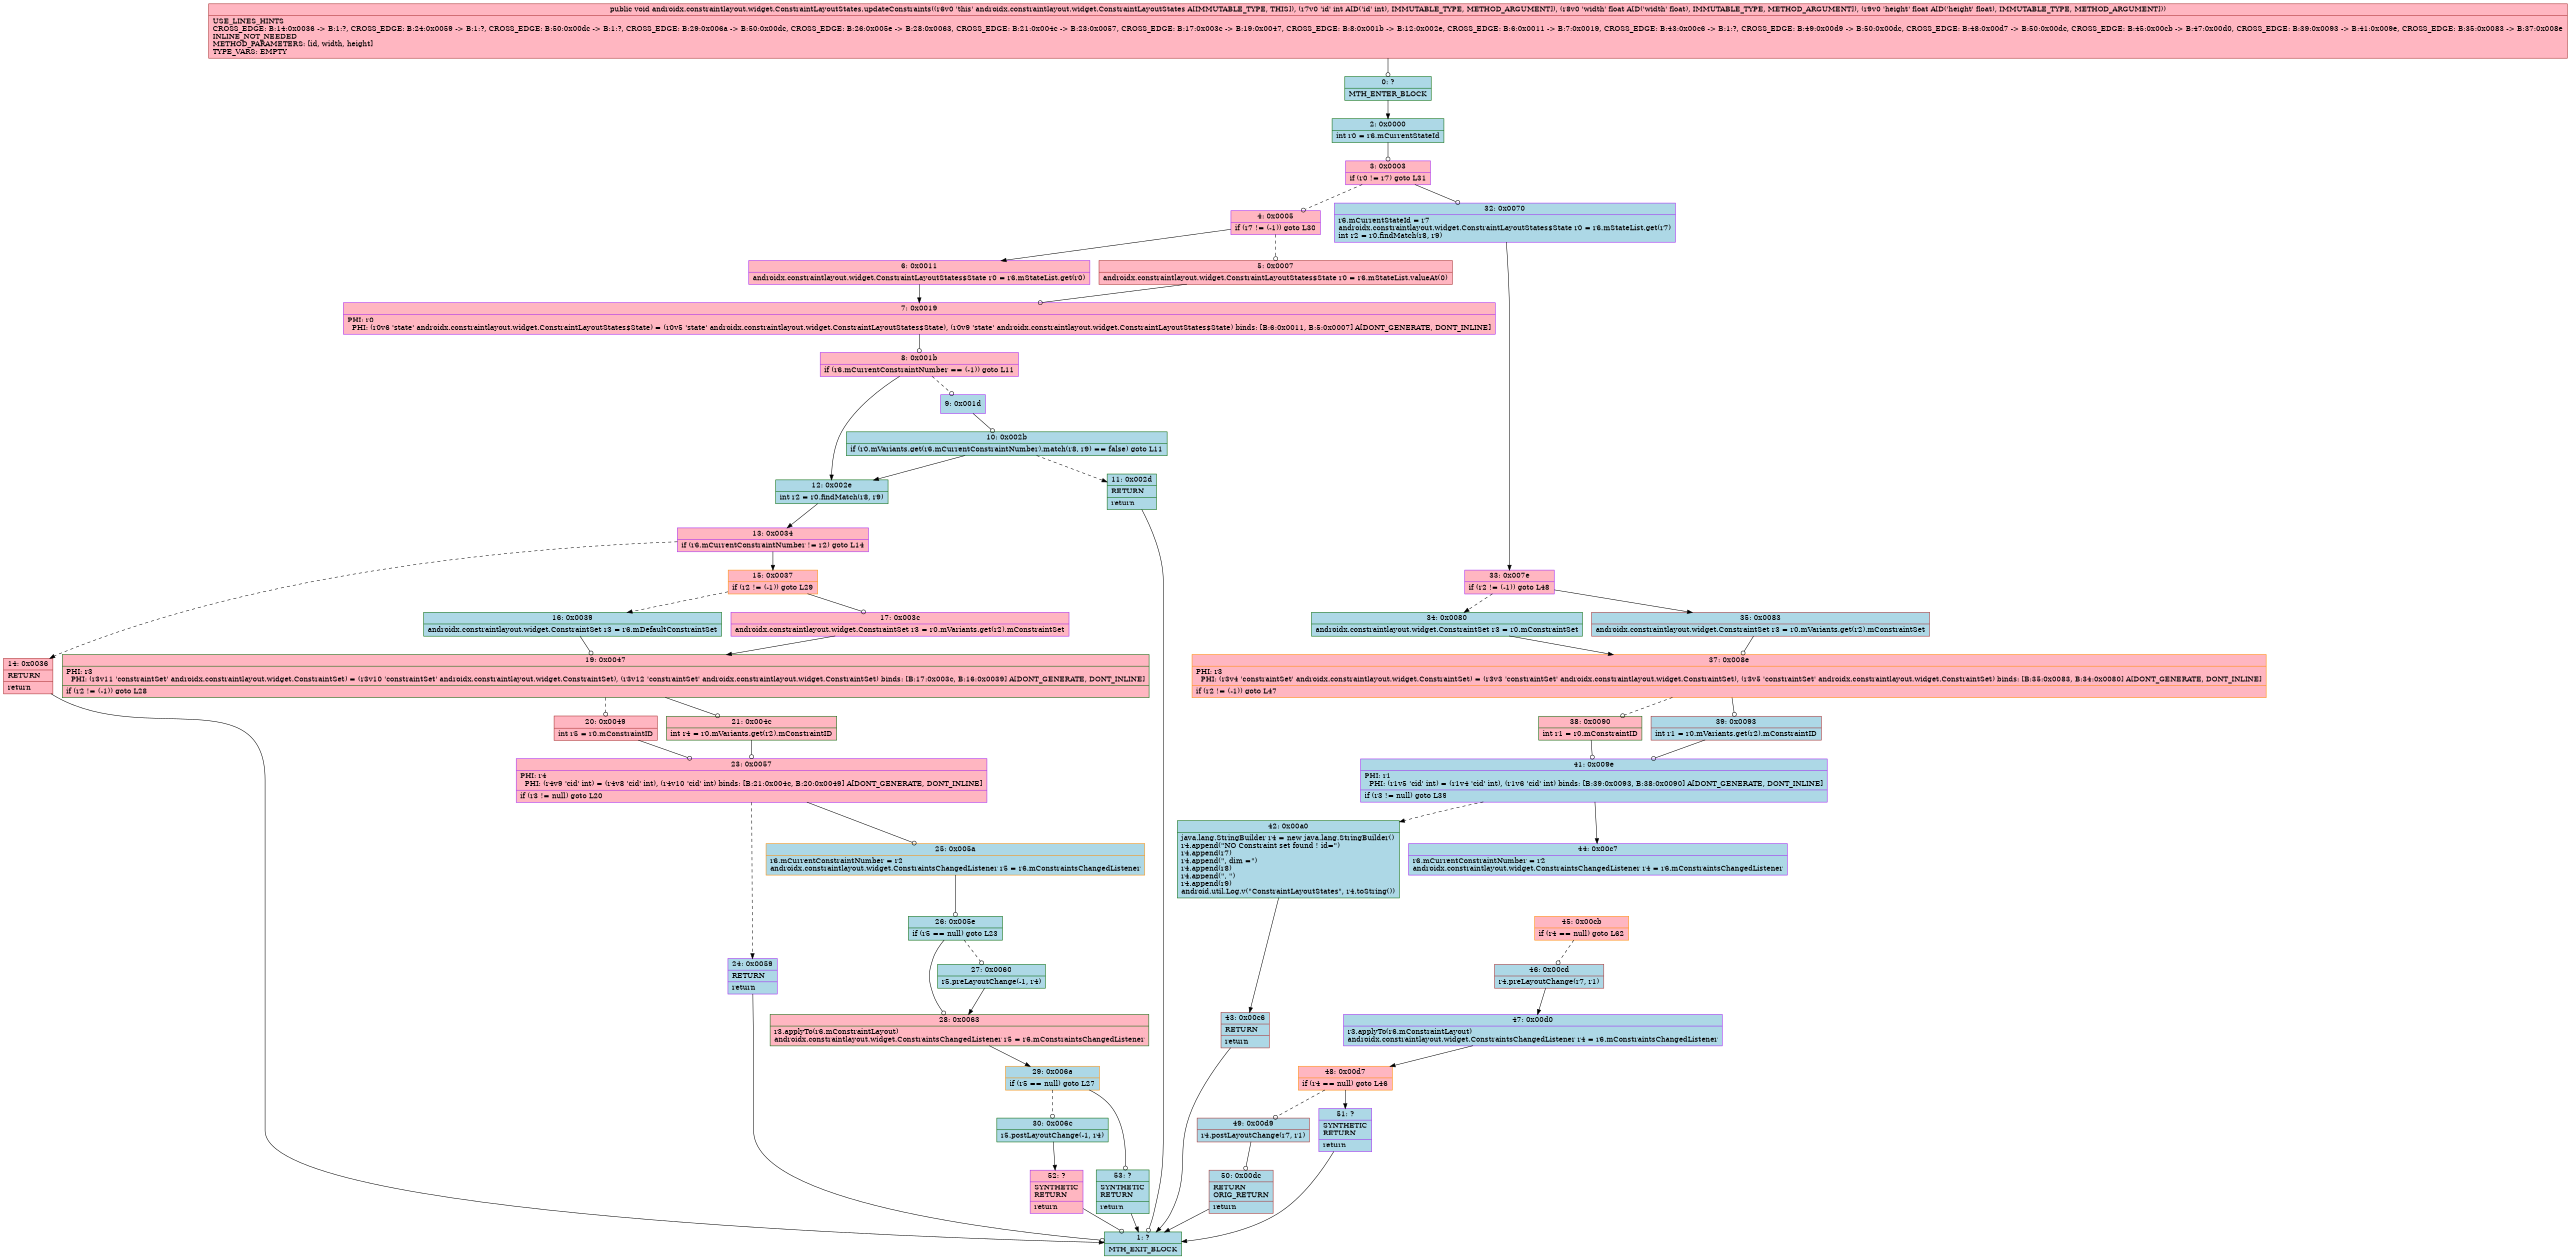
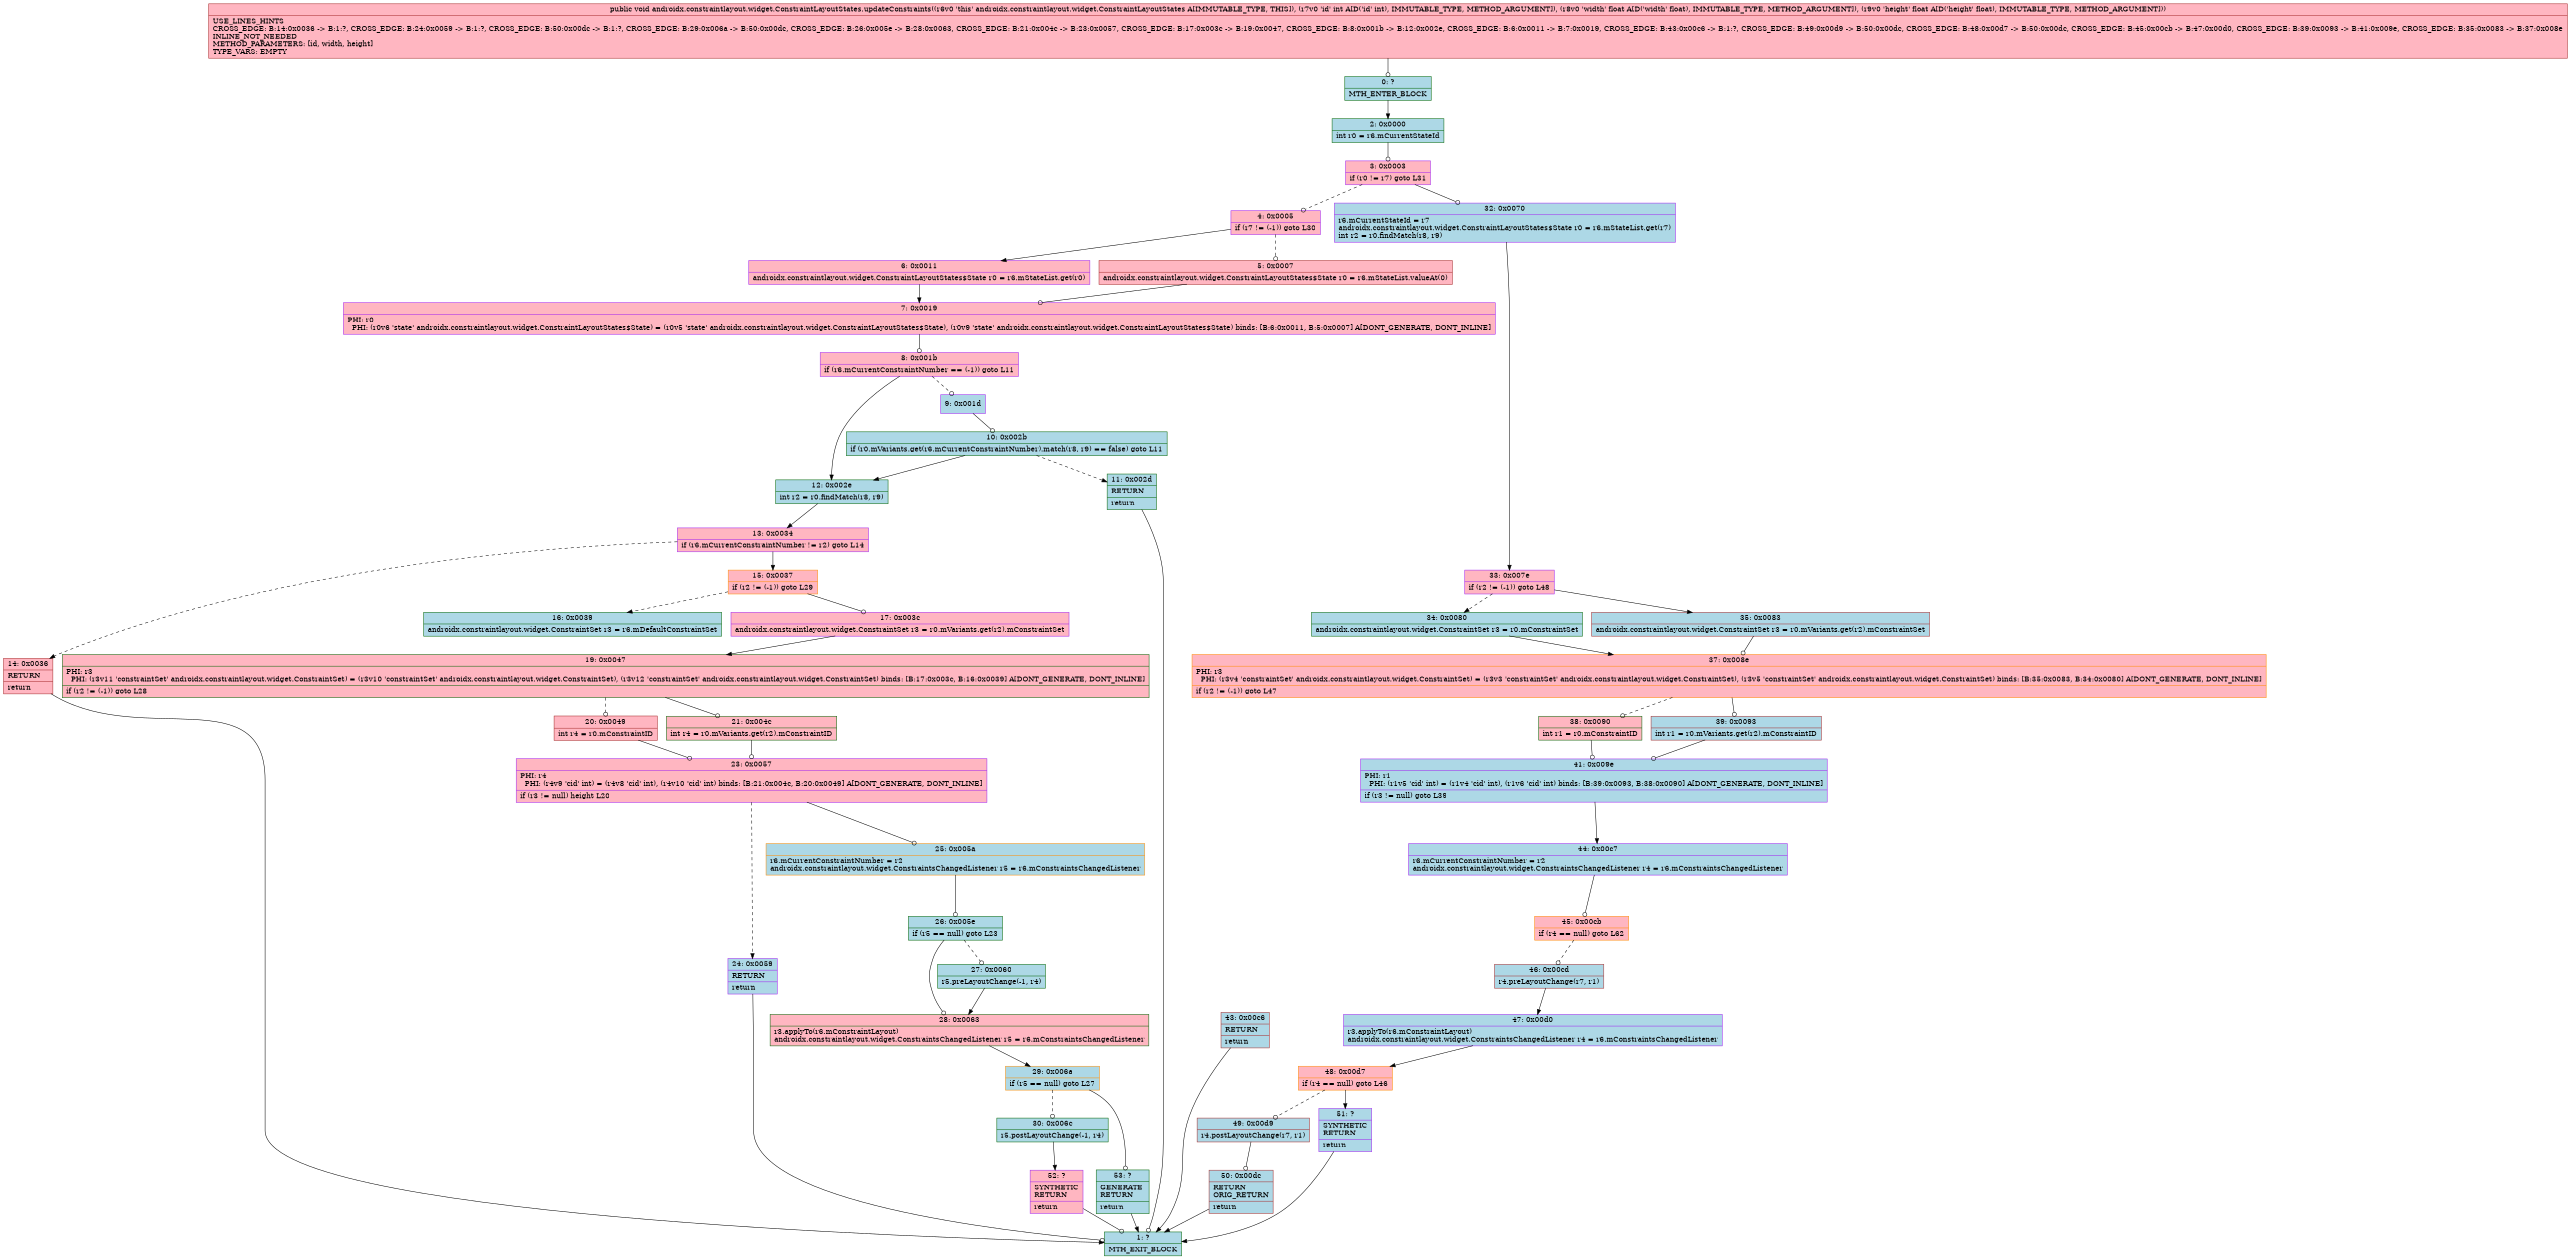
(585, 644) -> none
(606, 734) -> (606, 734)
(562, 796) -> (565, 796)
(1288, 859) -> none
none -> (1590, 894)
(1123, 1187) -> (1122, 1187)
